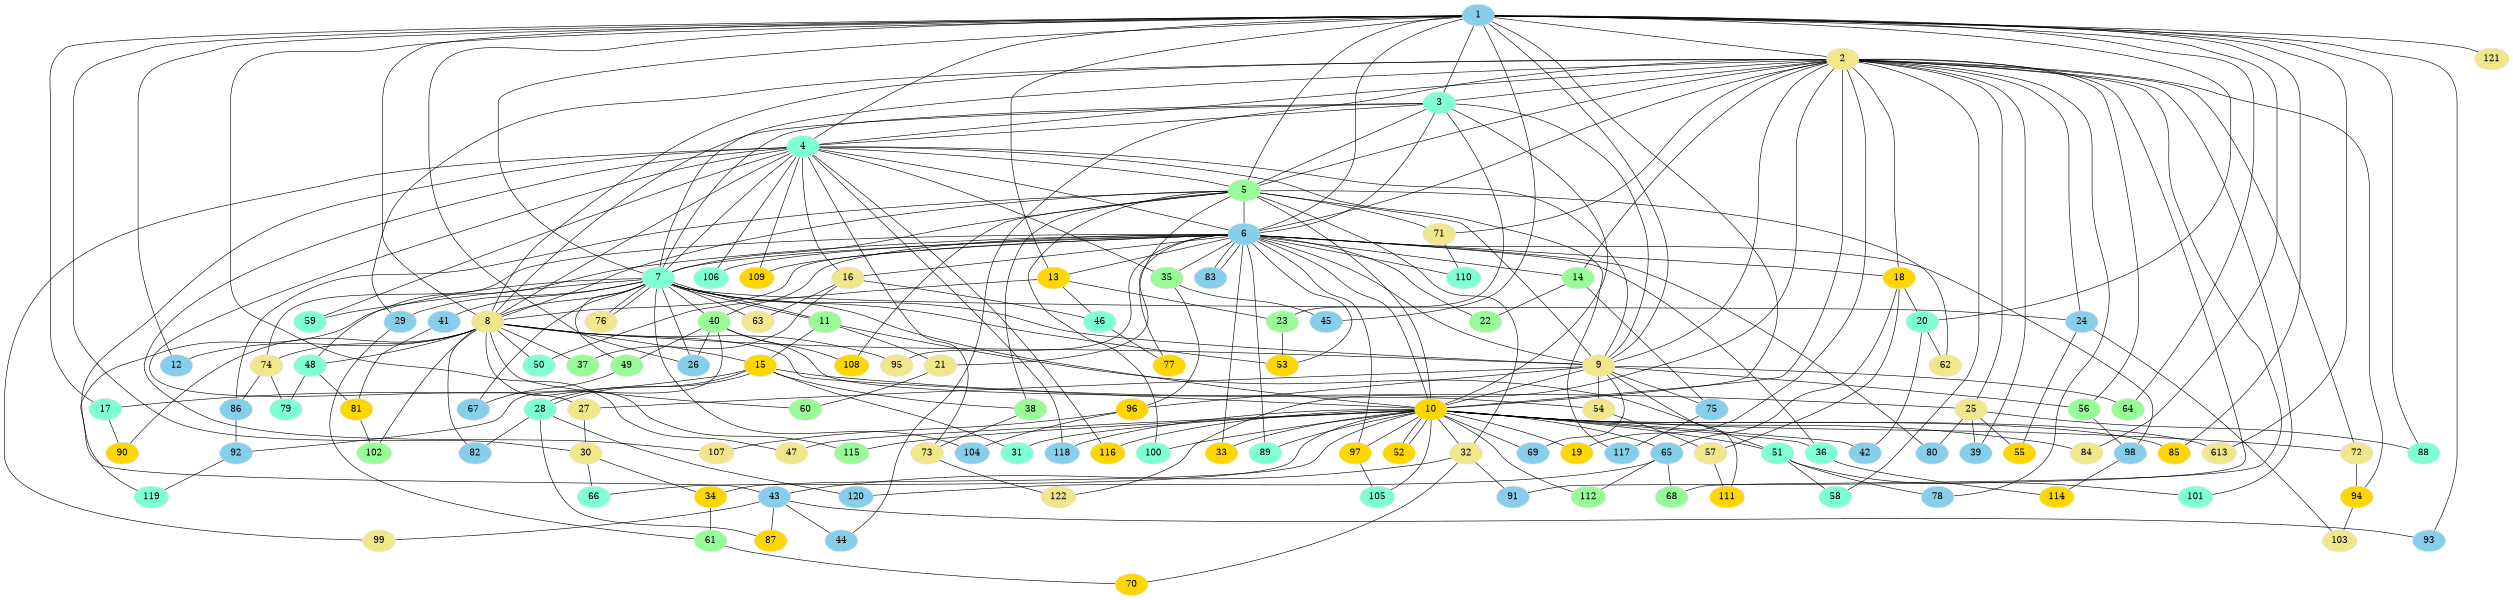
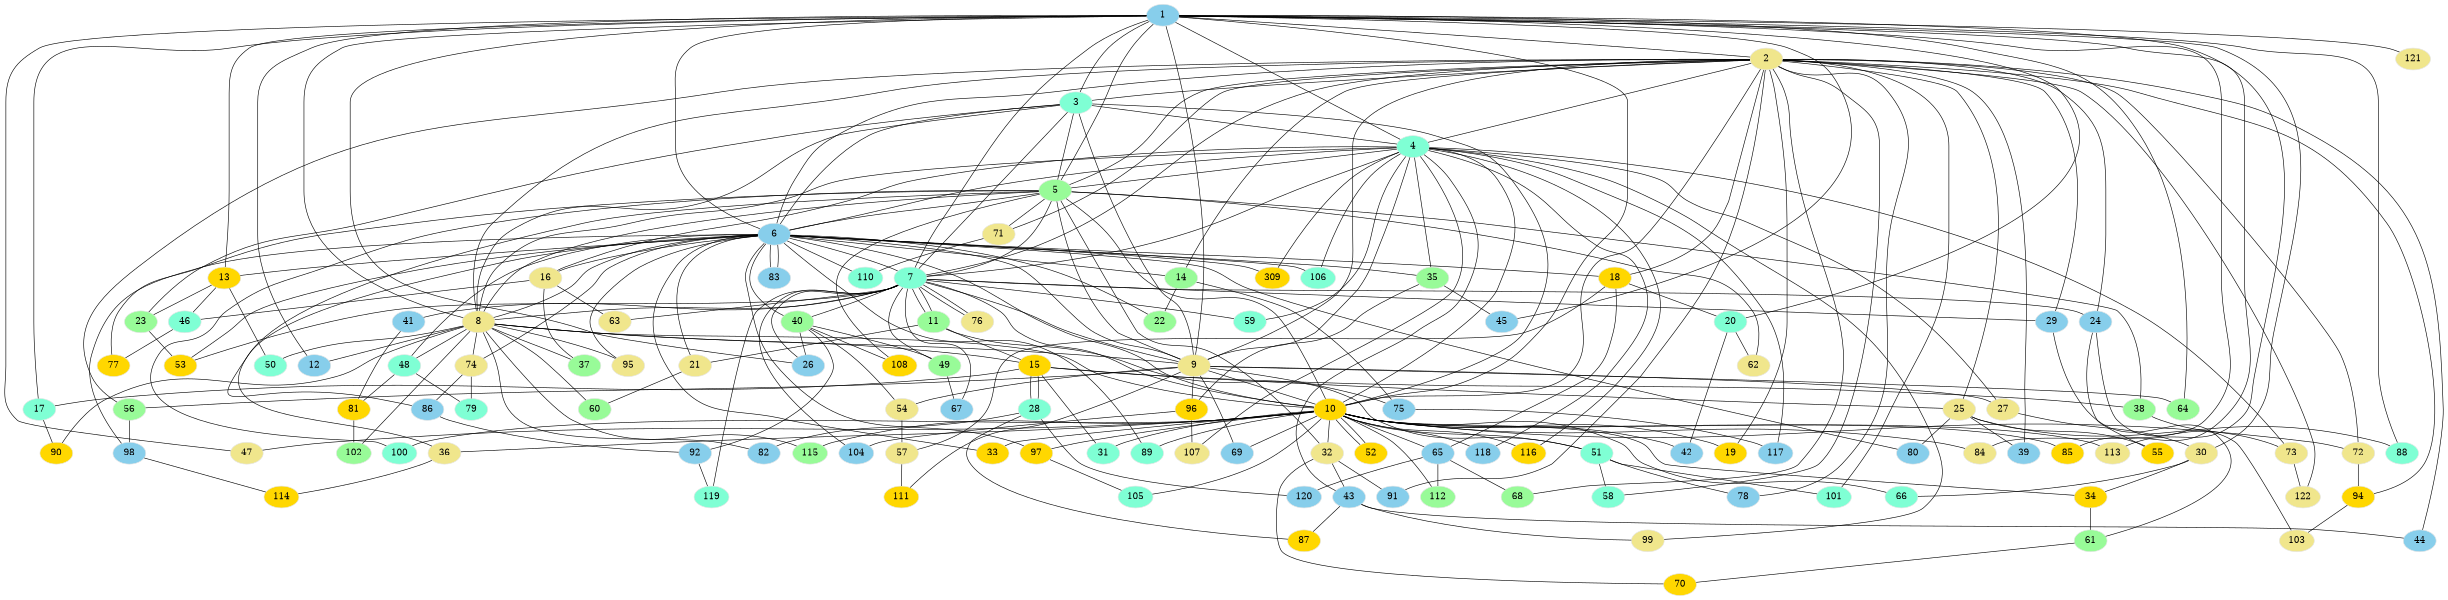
(757, 278) -> (1272, 278)
none -> (1501, 280)
(1821, 453) -> (444, 453)
(2219, 453) -> (2112, 453)
(2429, 541) -> none
